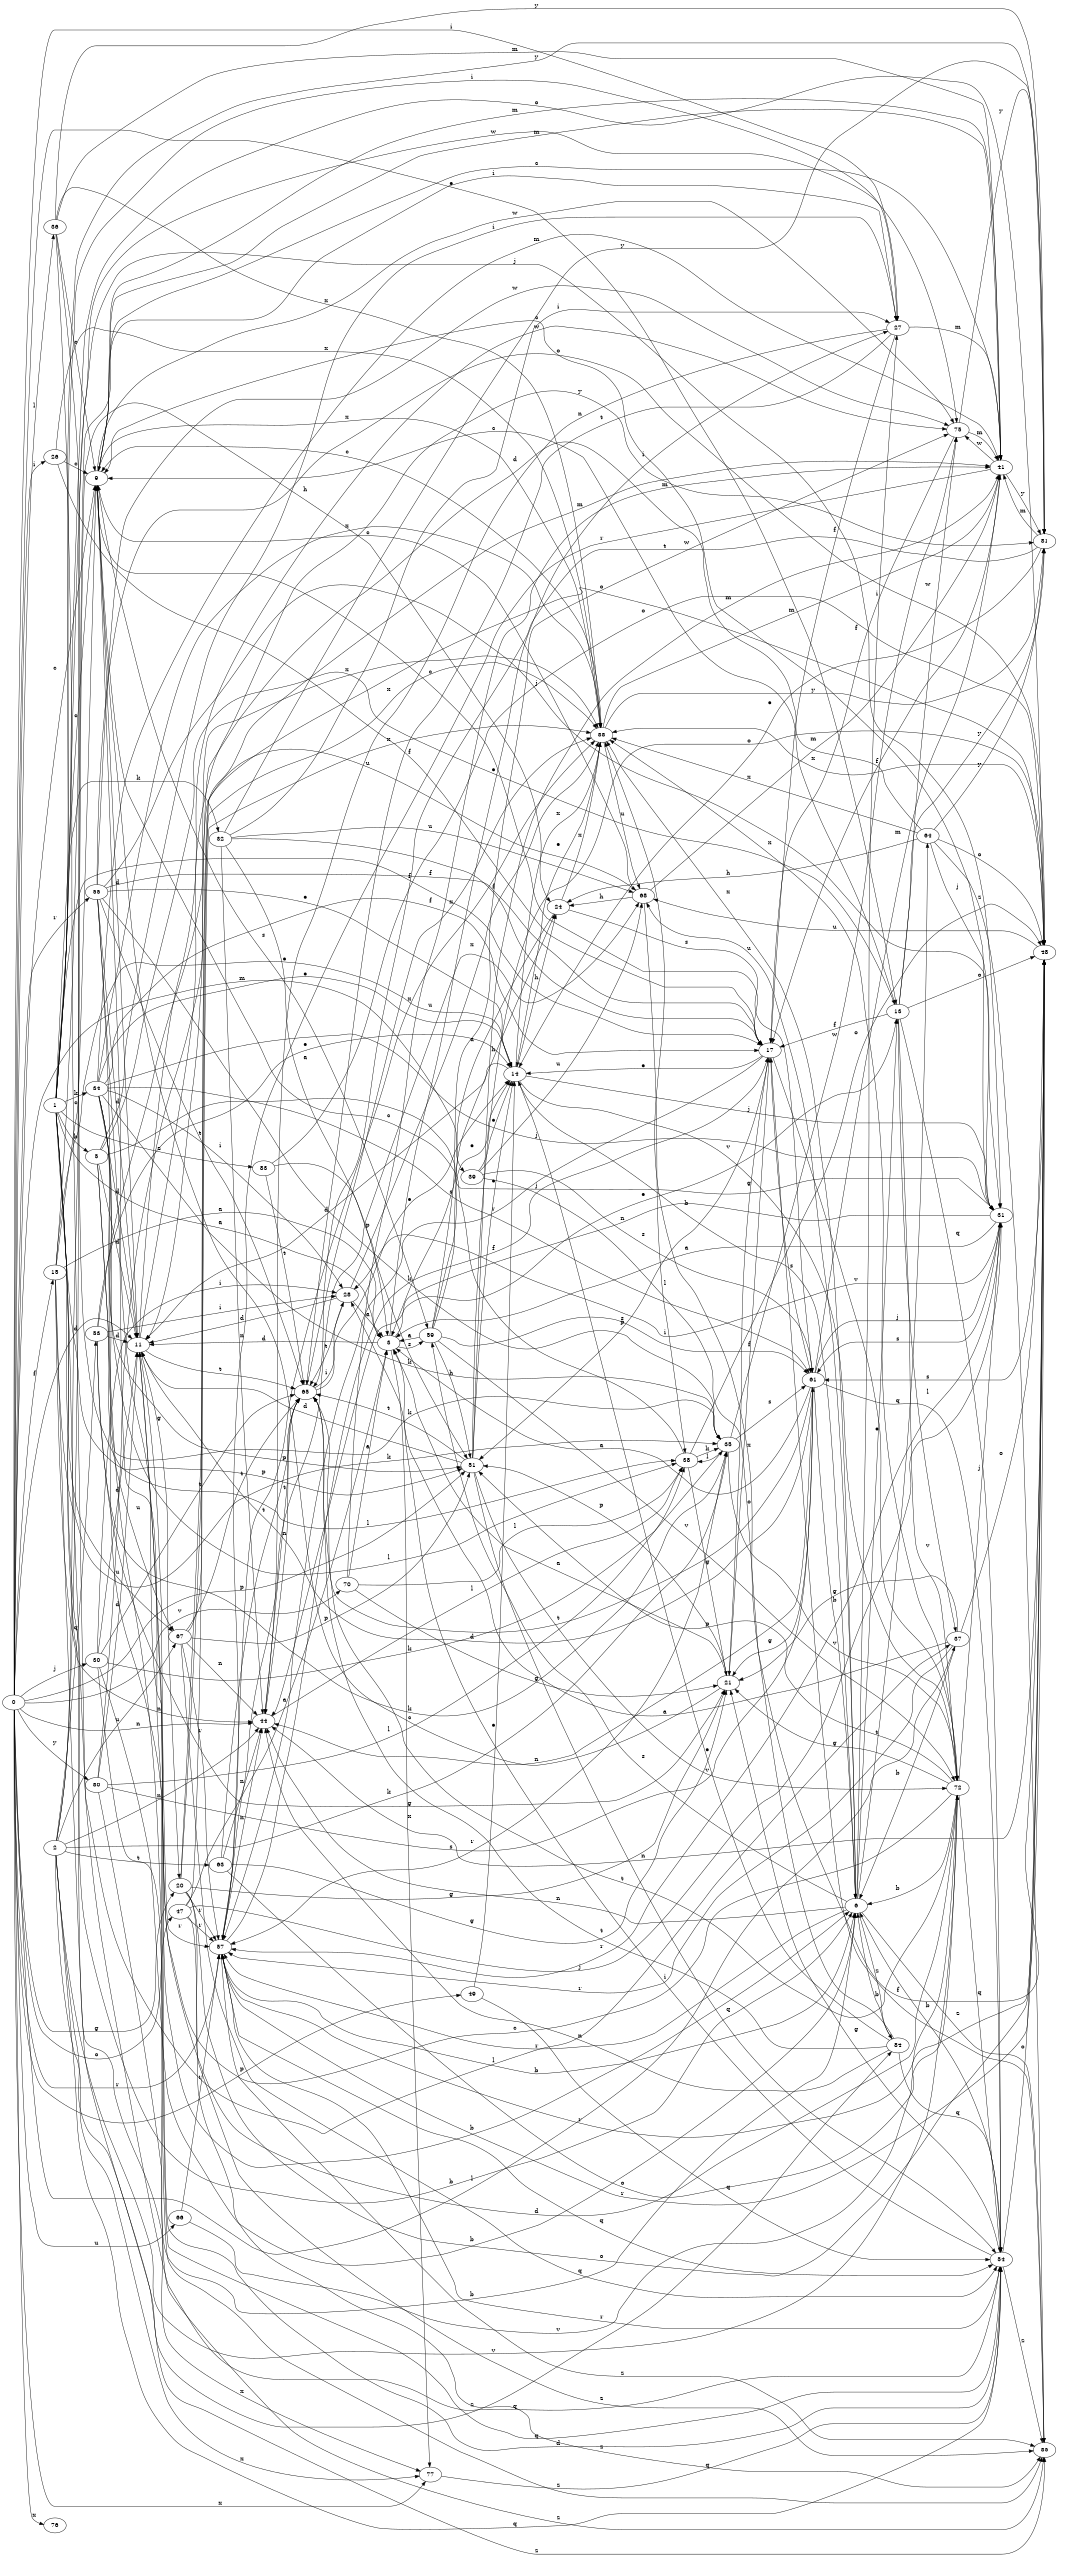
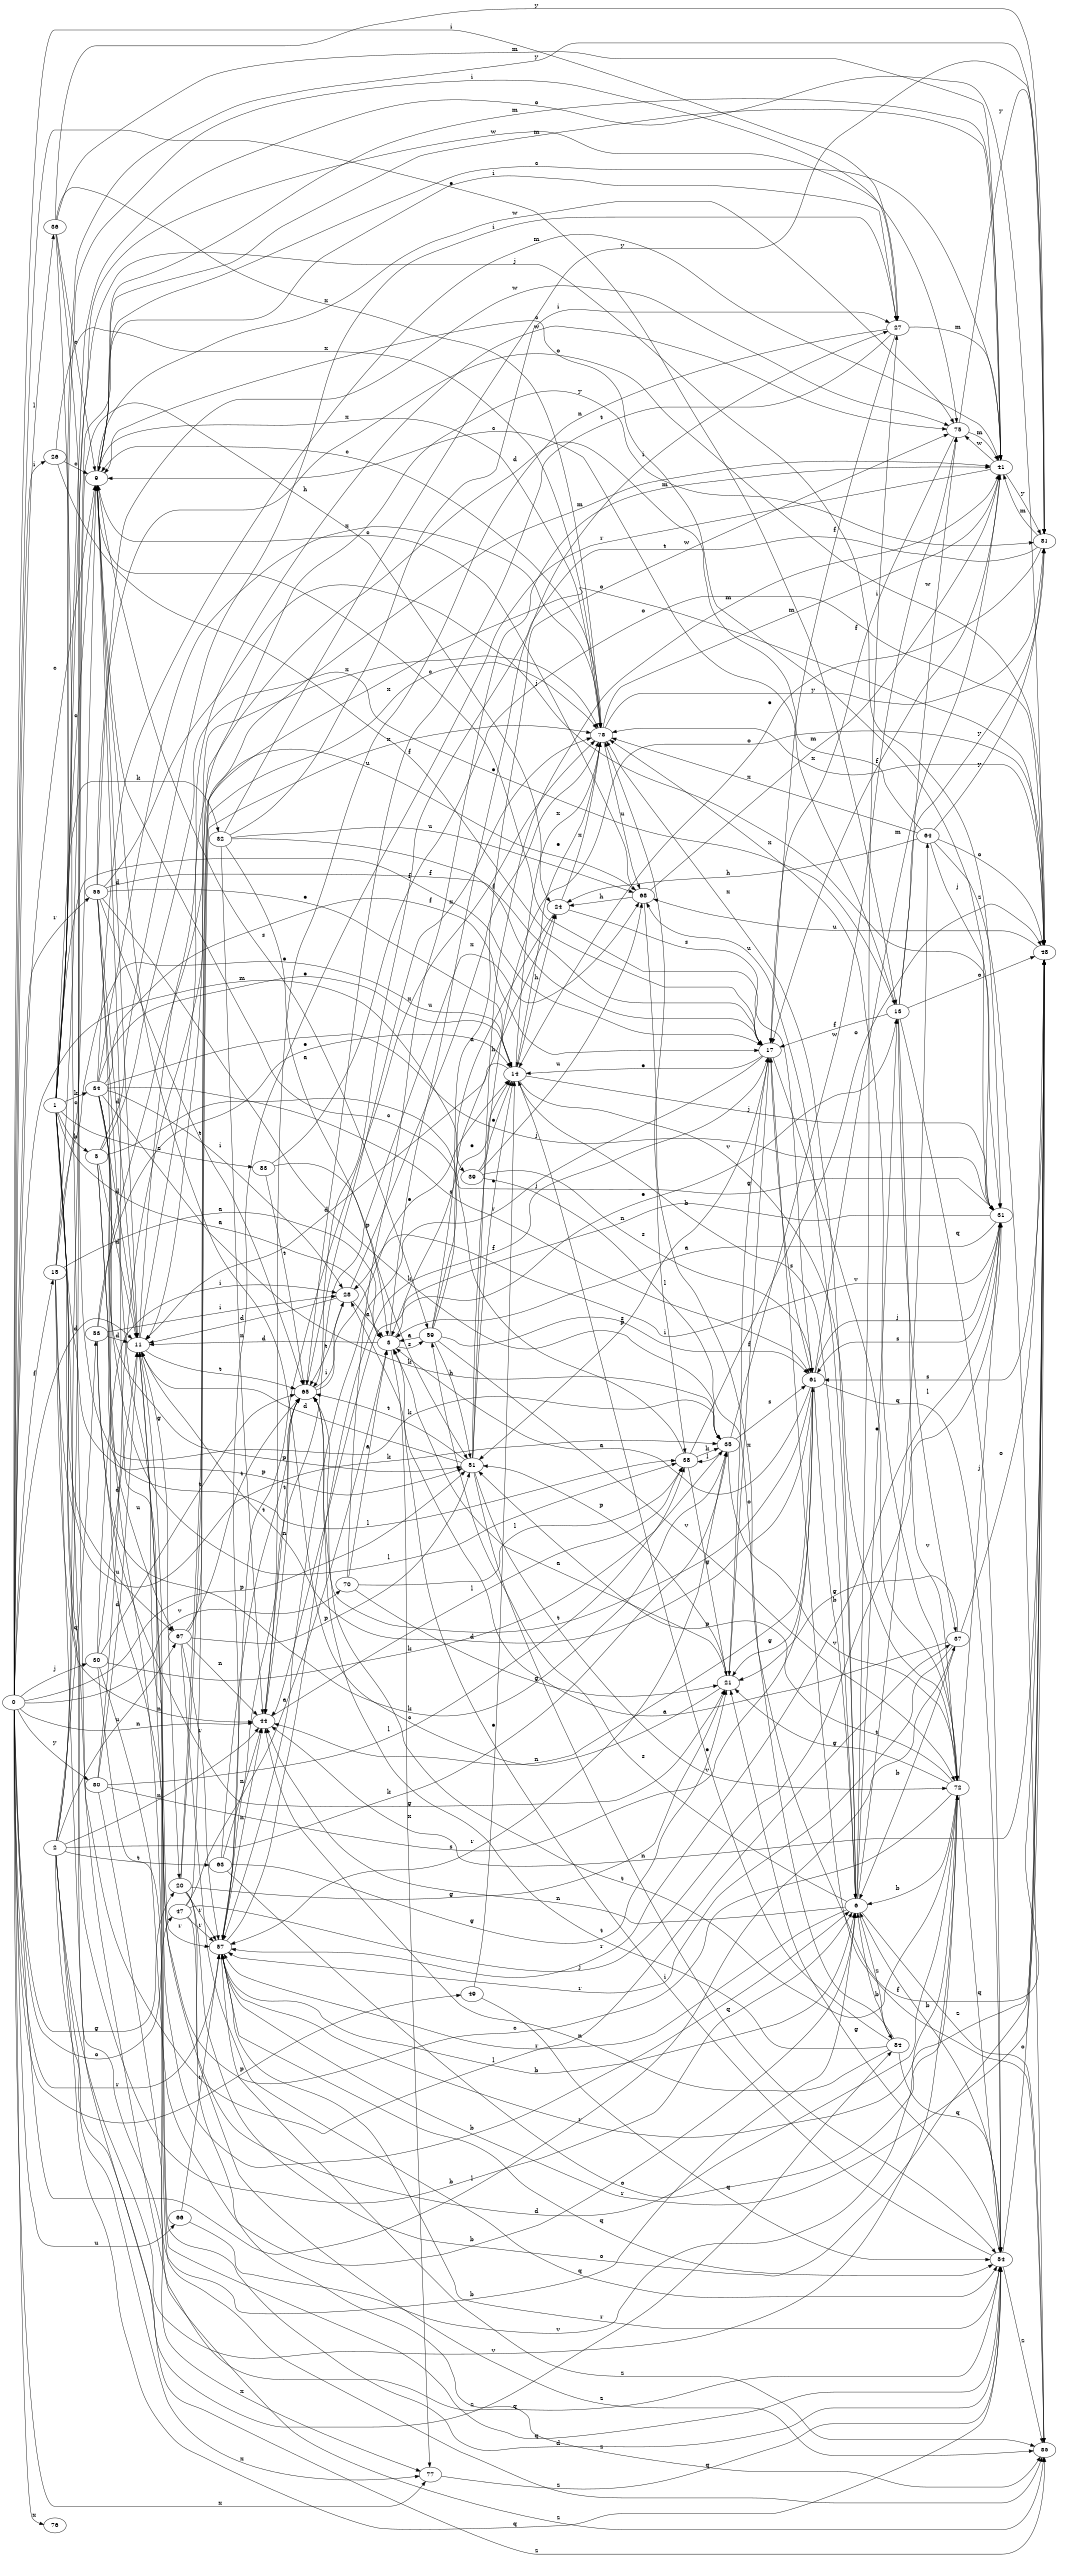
(602, 735) -> (602, 735)
